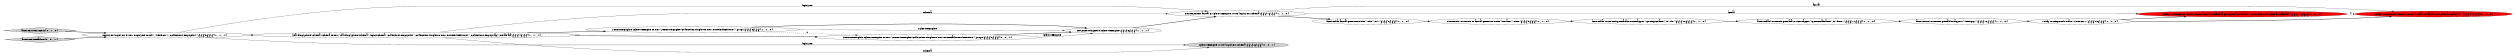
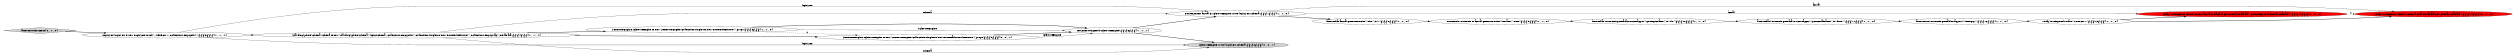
none -> (1174, 38)
(40, 40) -> none
